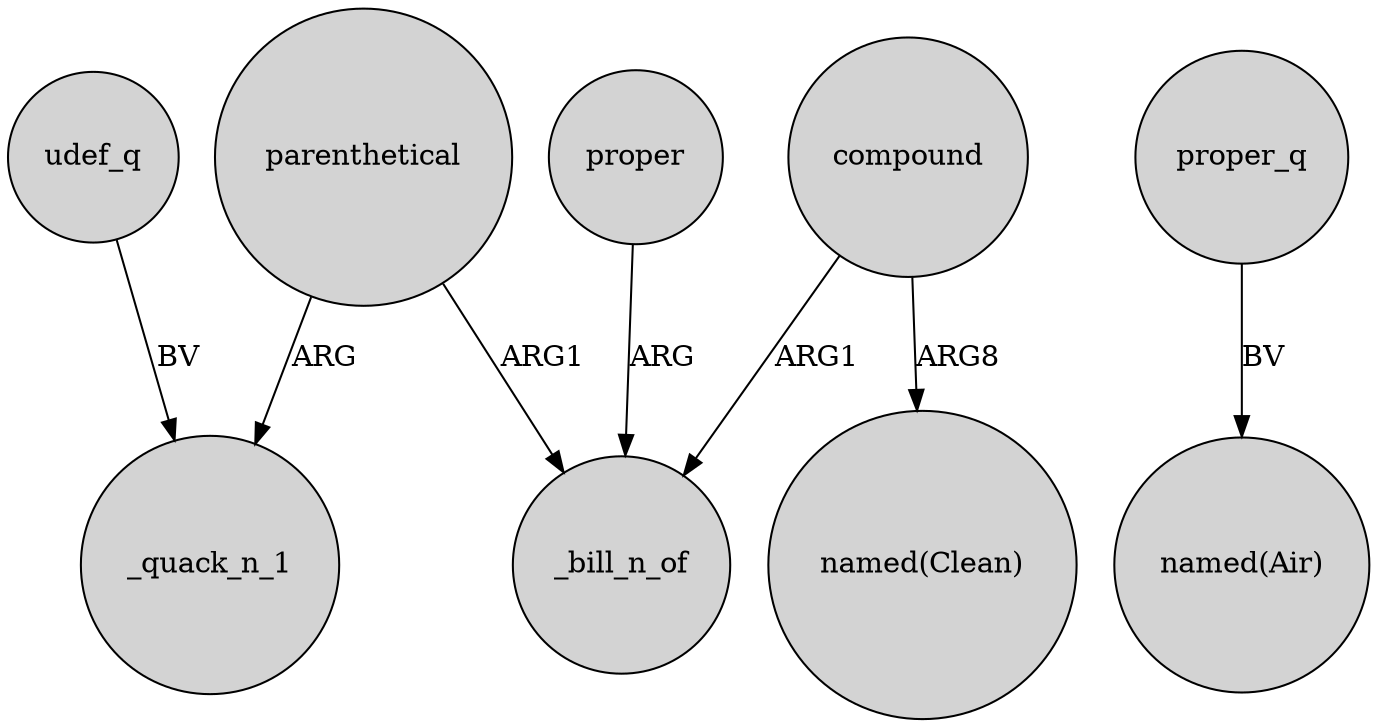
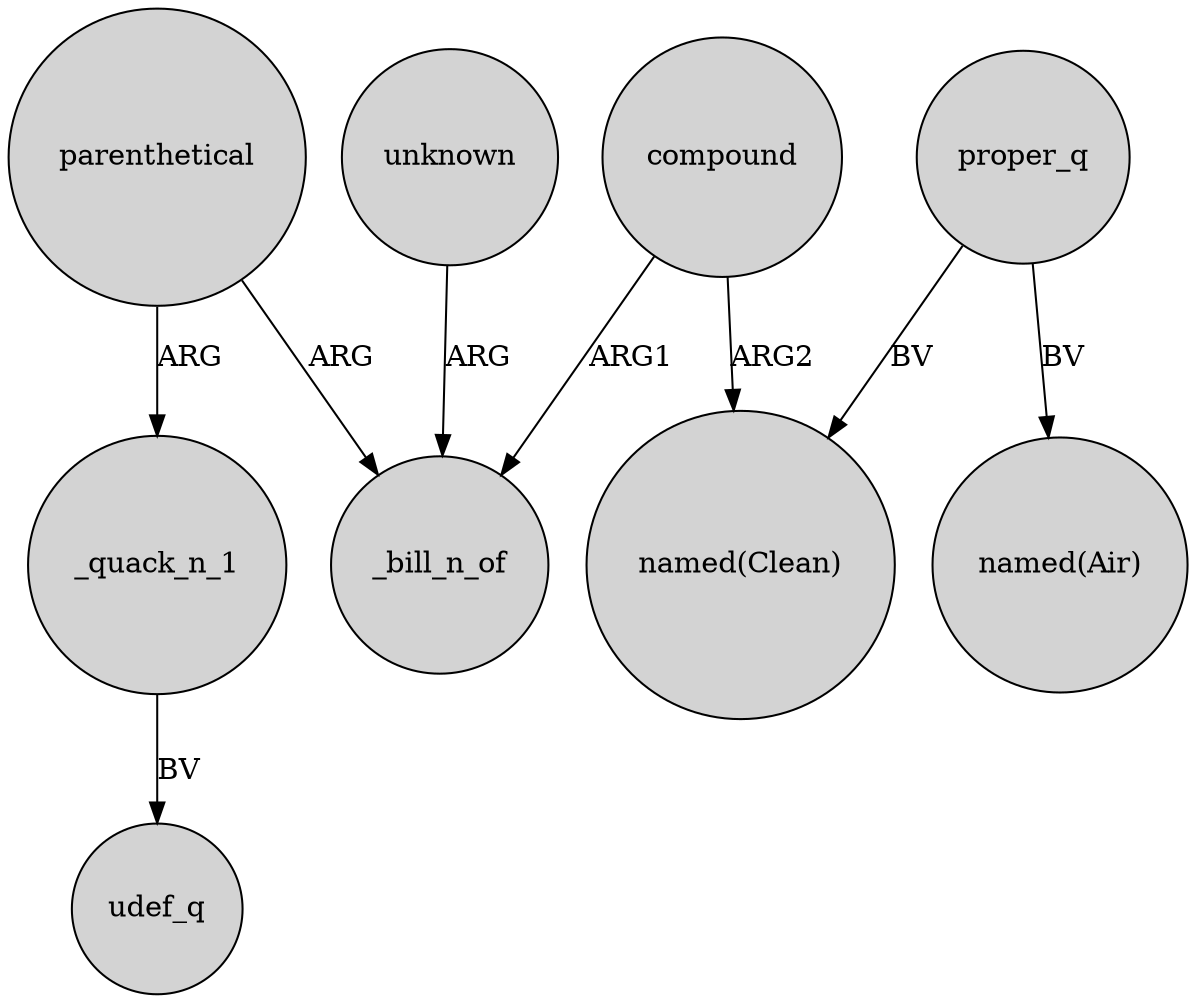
(636, 157) -> (450, 157)
(143, 330) -> (157, 748)
none -> (902, 333)
(543, 358) -> (341, 358)
(958, 358) -> (772, 358)
